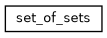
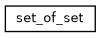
(54, 19) -> (50, 19)
